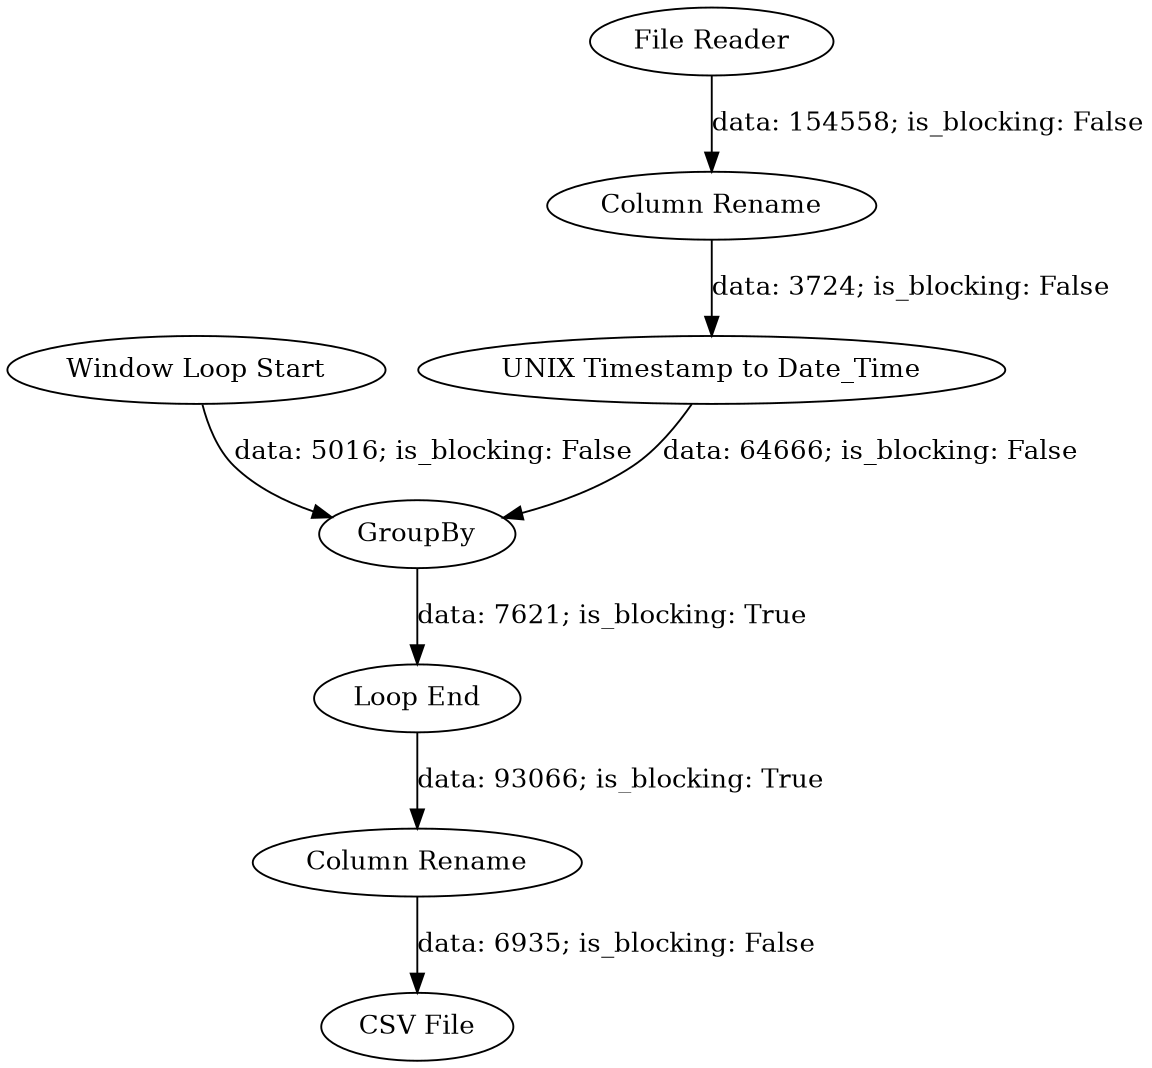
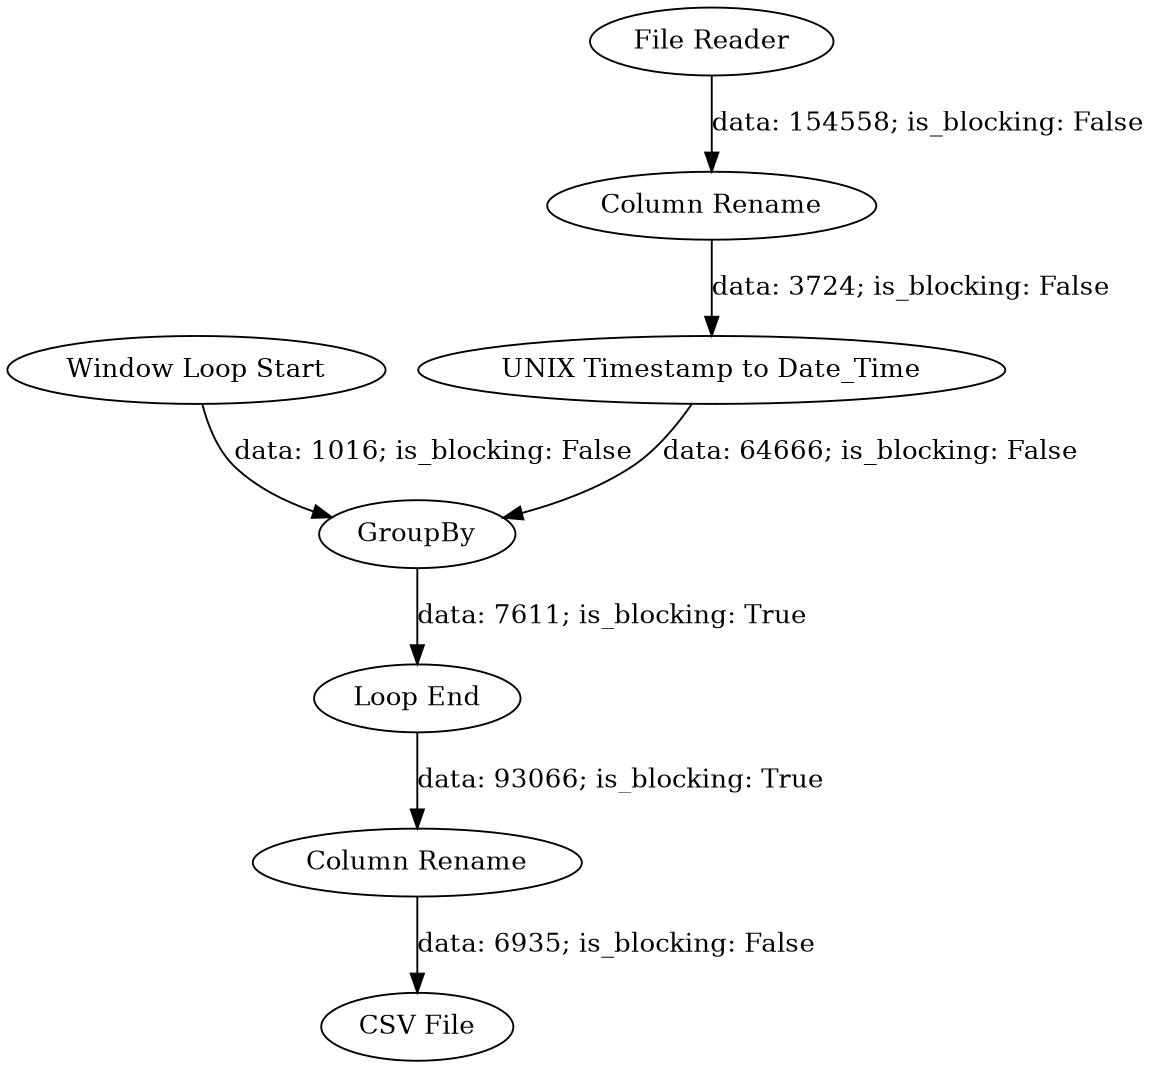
(433, 452) -> (433, 452)
(613, 616) -> (613, 616)
